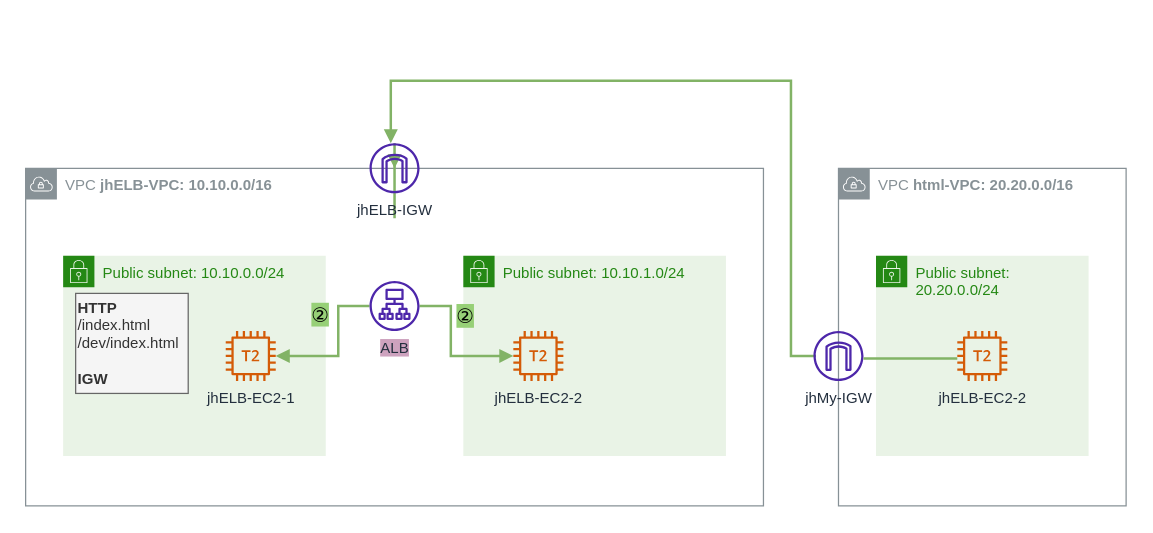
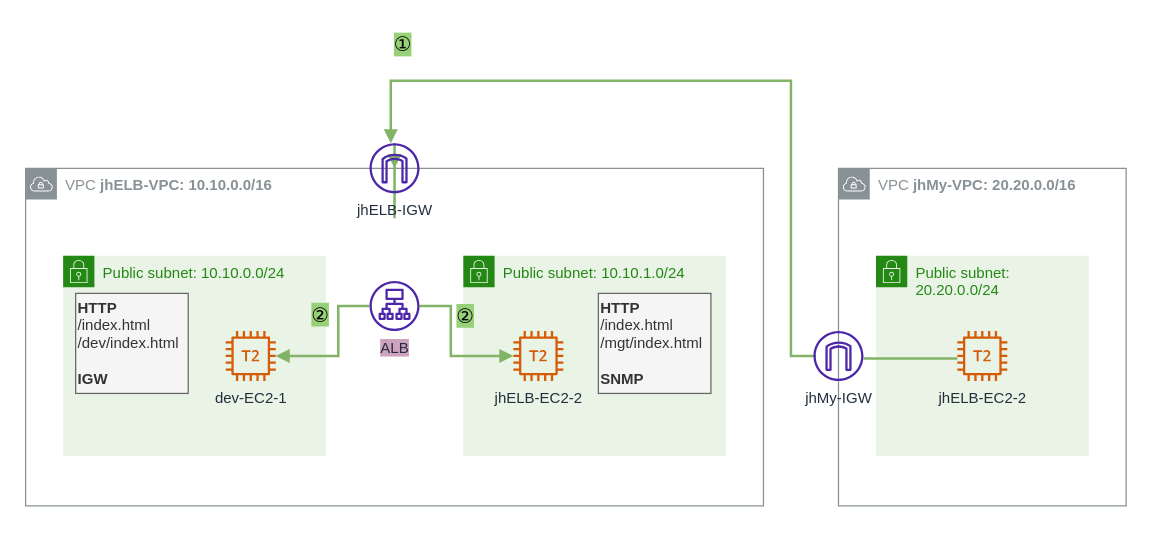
none -> (403, 44)
(974, 186) -> (976, 186)
none -> (654, 343)
(251, 398) -> (251, 398)
